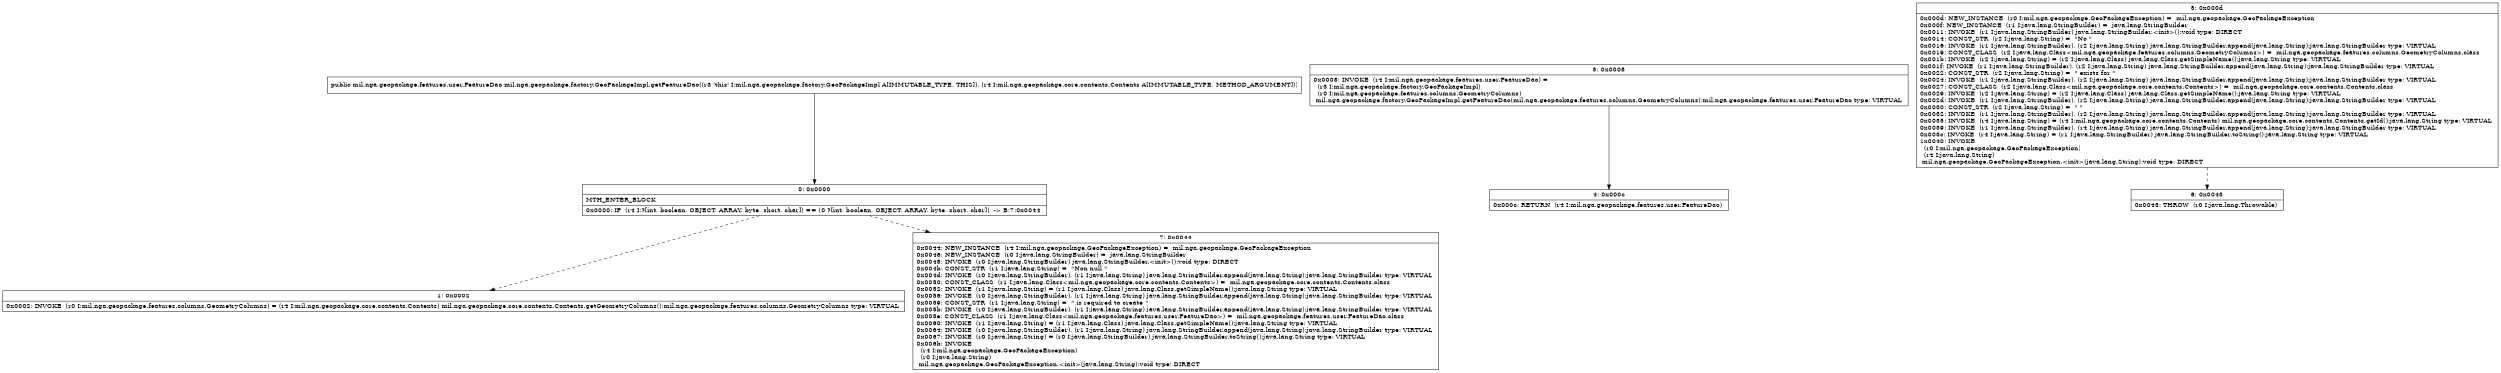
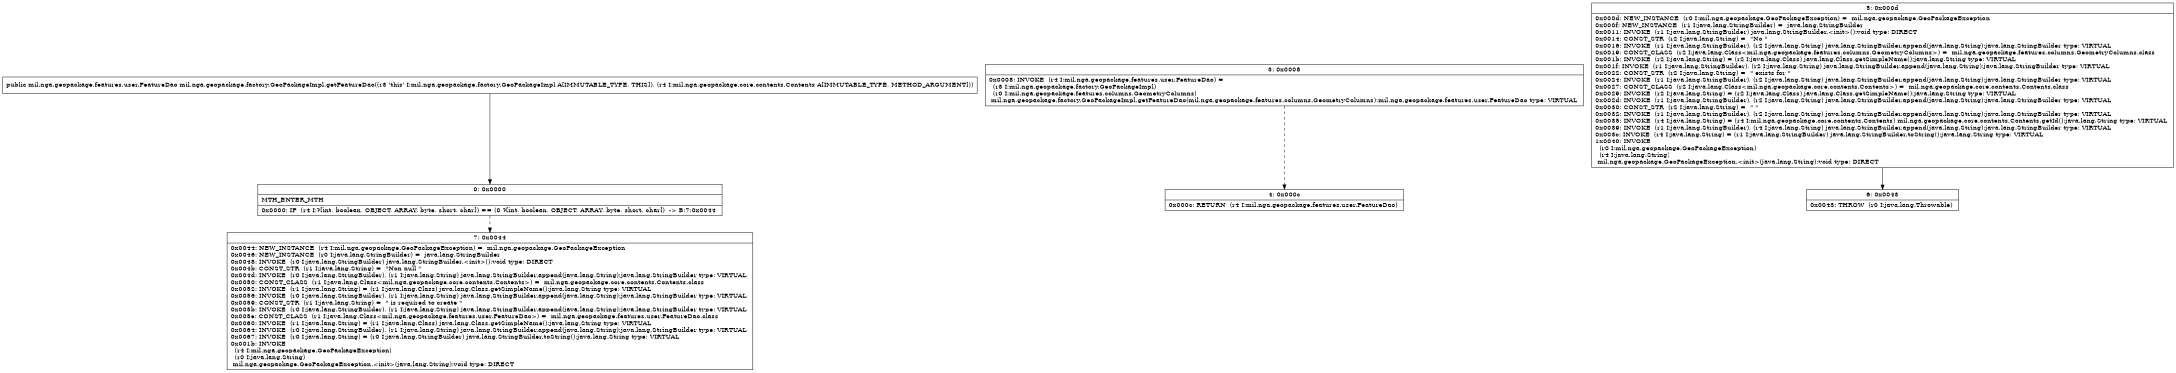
(1609, 145) -> (1284, 145)
(2207, 176) -> (1883, 176)
(621, 200) -> (293, 200)
(454, 301) -> none
(946, 344) -> (261, 344)
